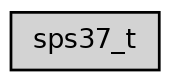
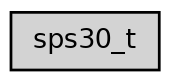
(85, 41) -> (85, 41)
